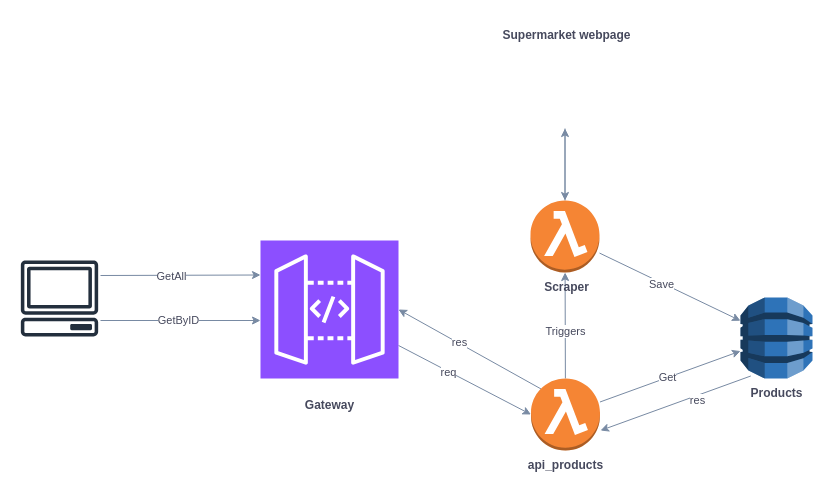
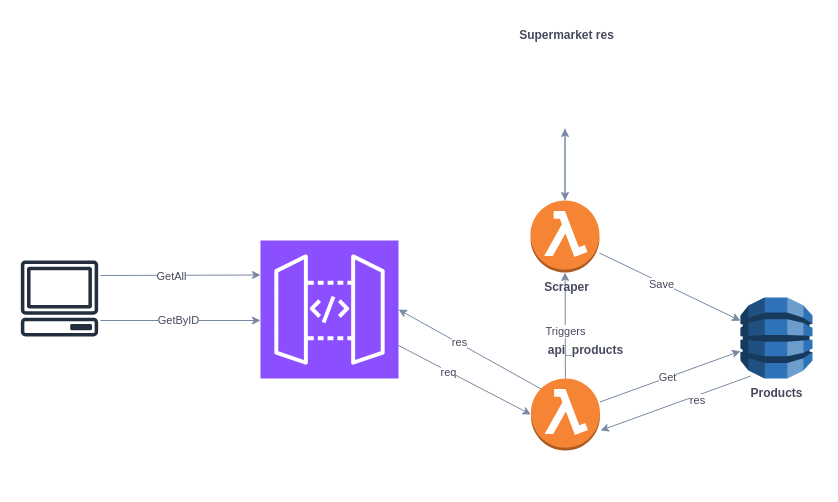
(567, 36) -> (567, 36)
(330, 406) -> none
(565, 466) -> (585, 351)
